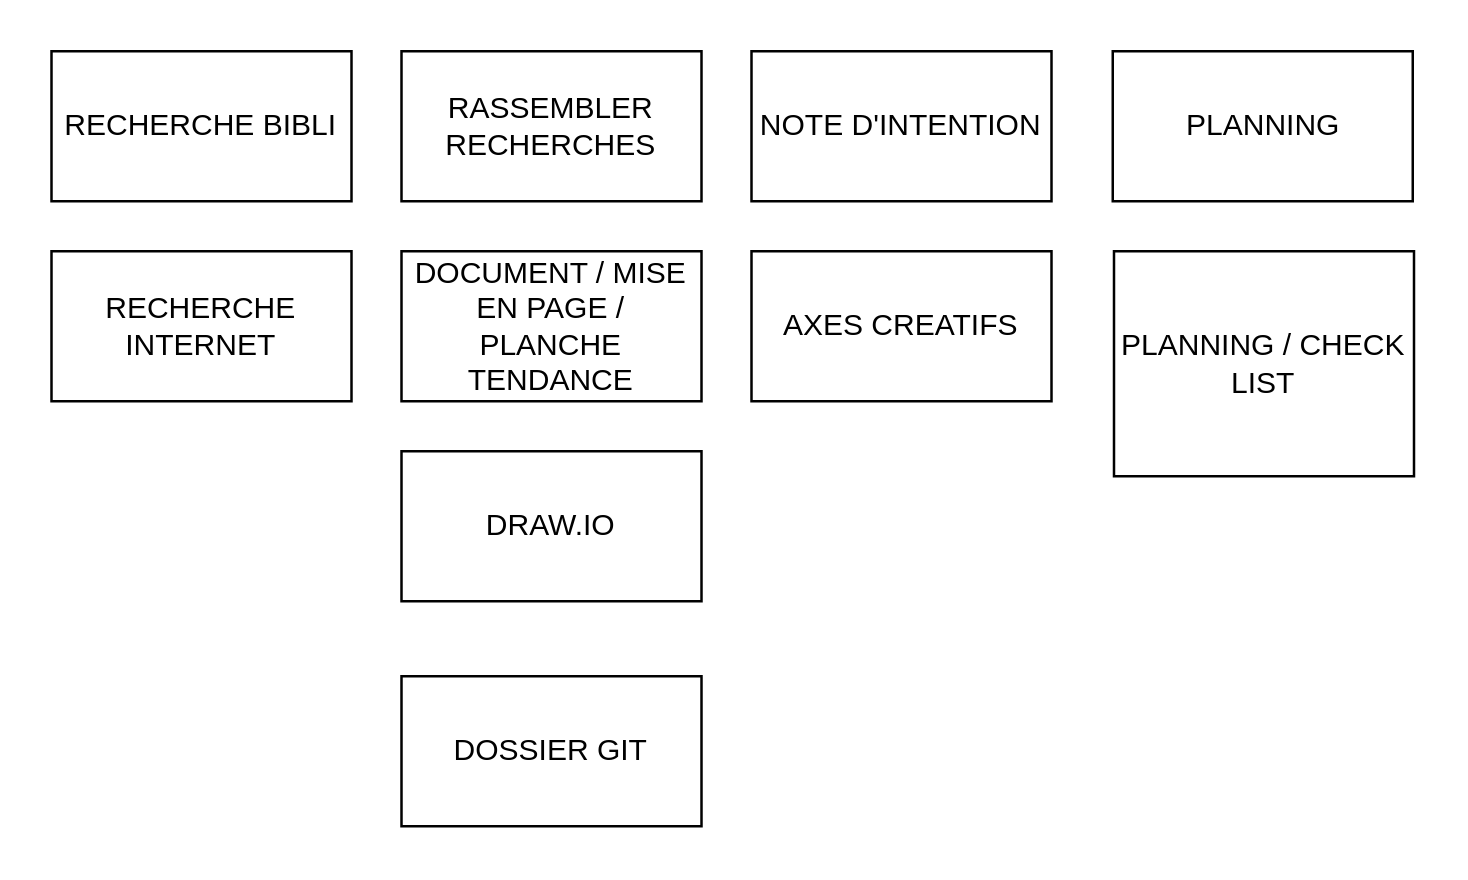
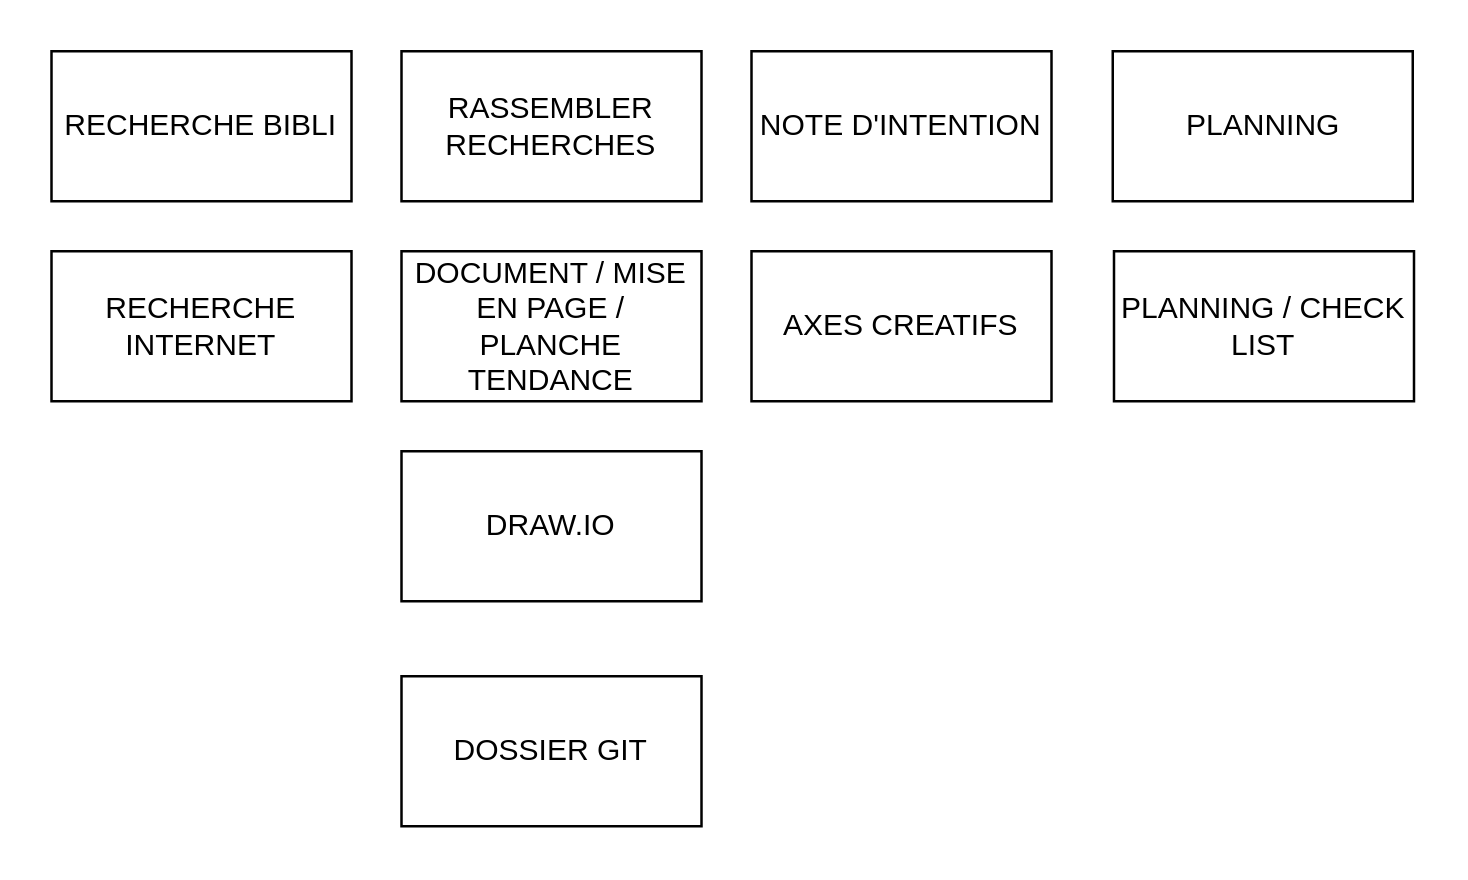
(1264, 364) -> (1264, 326)
